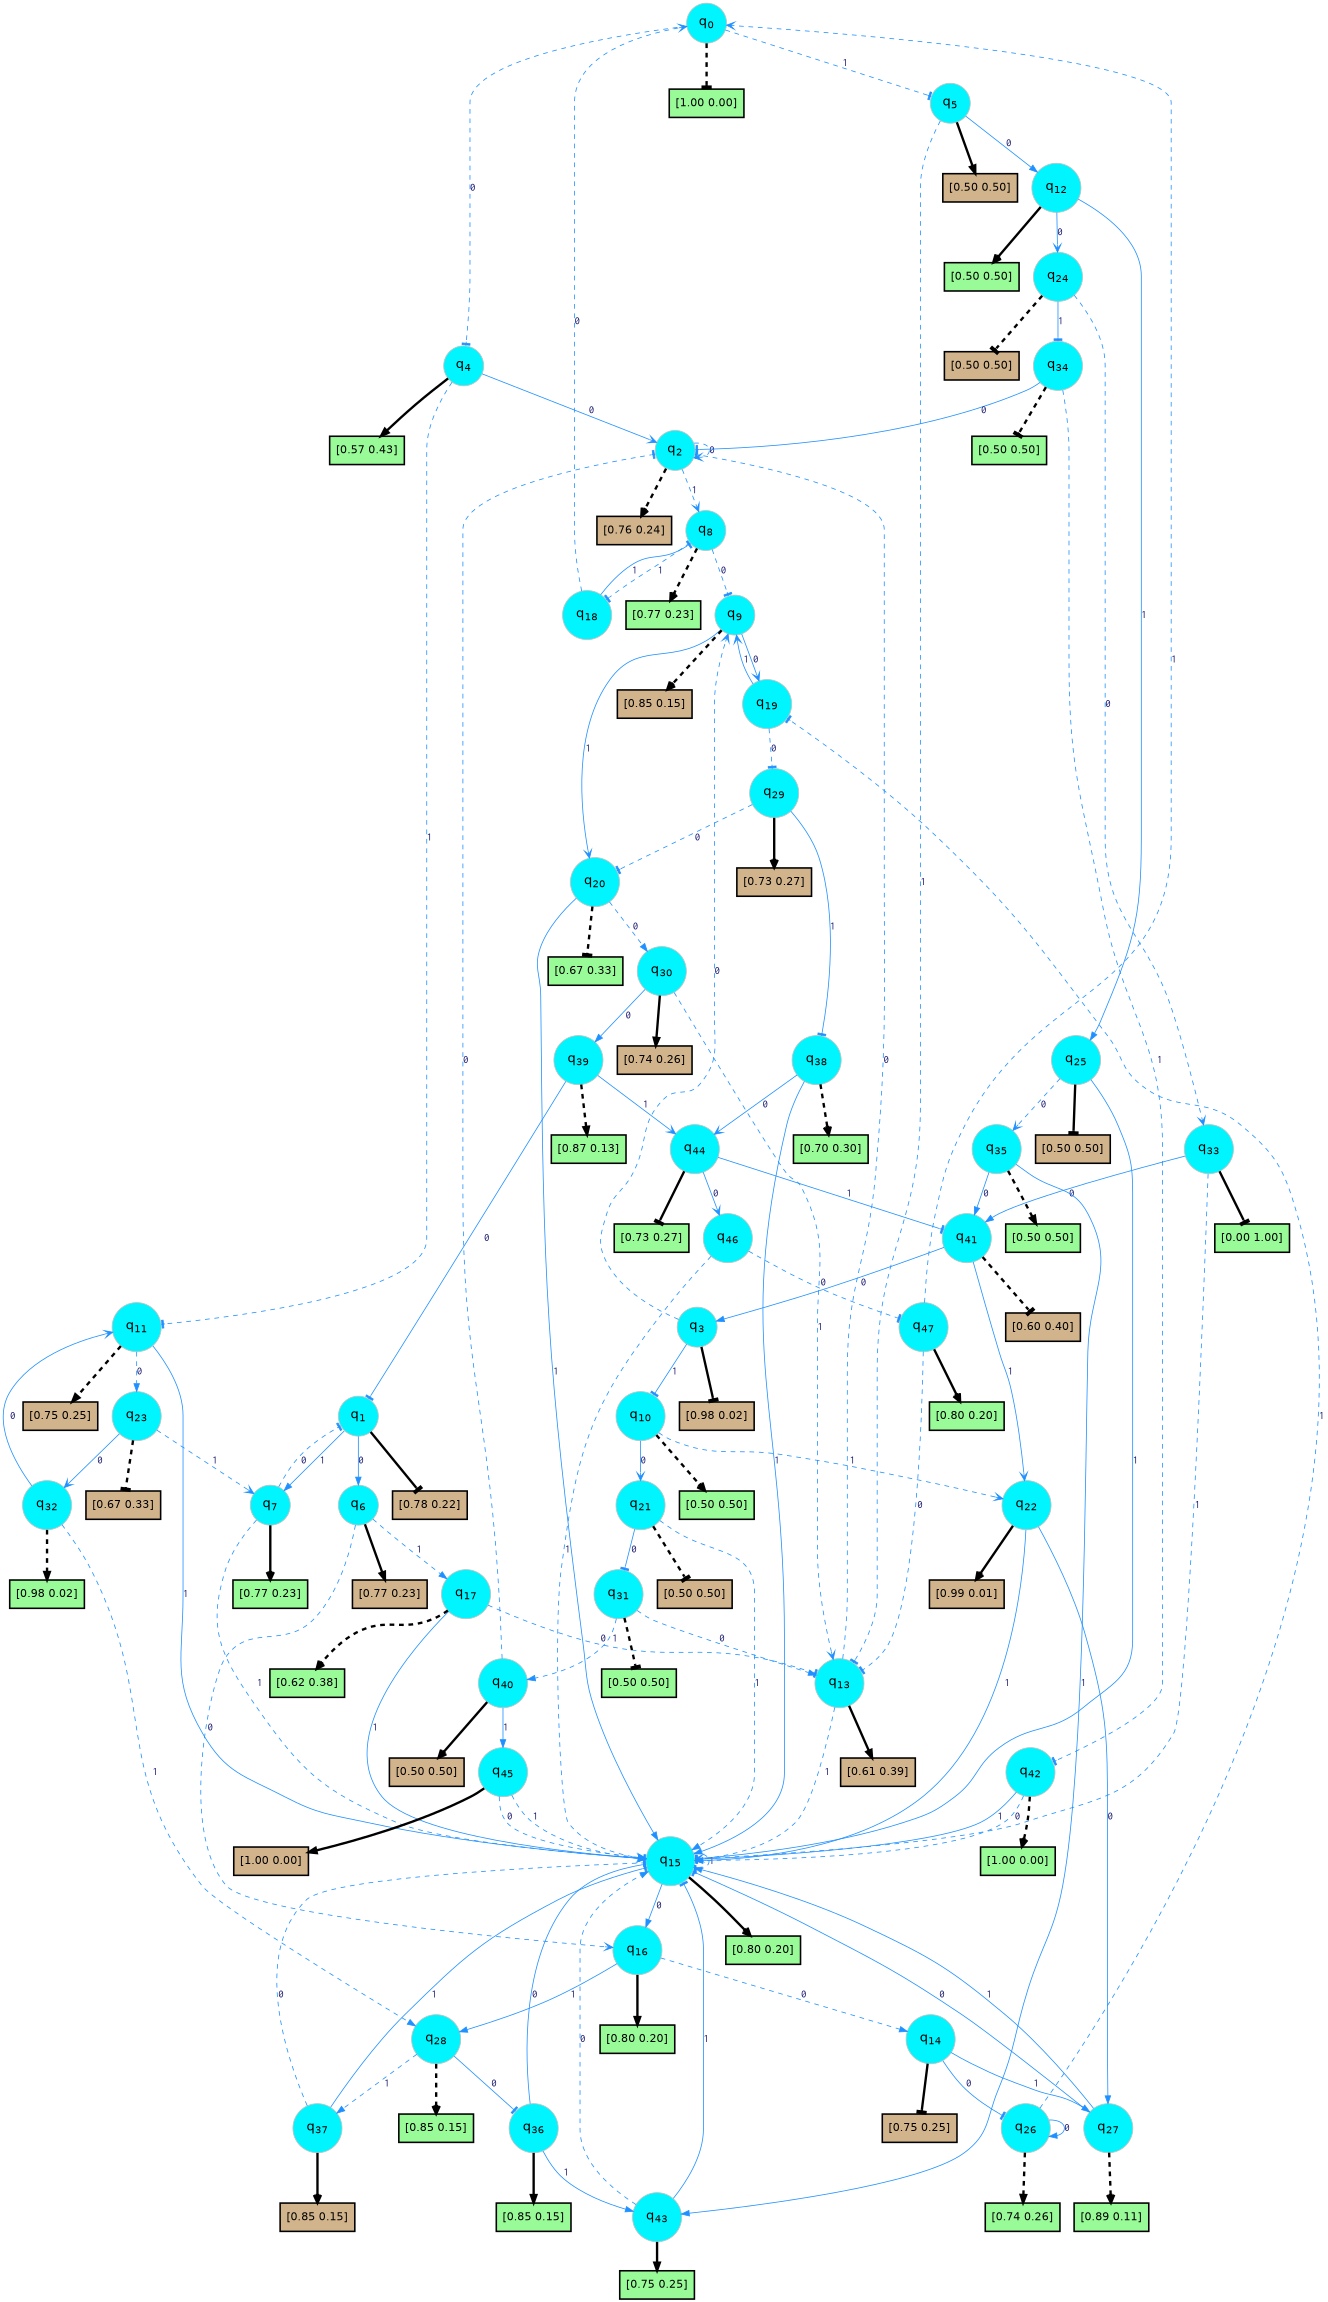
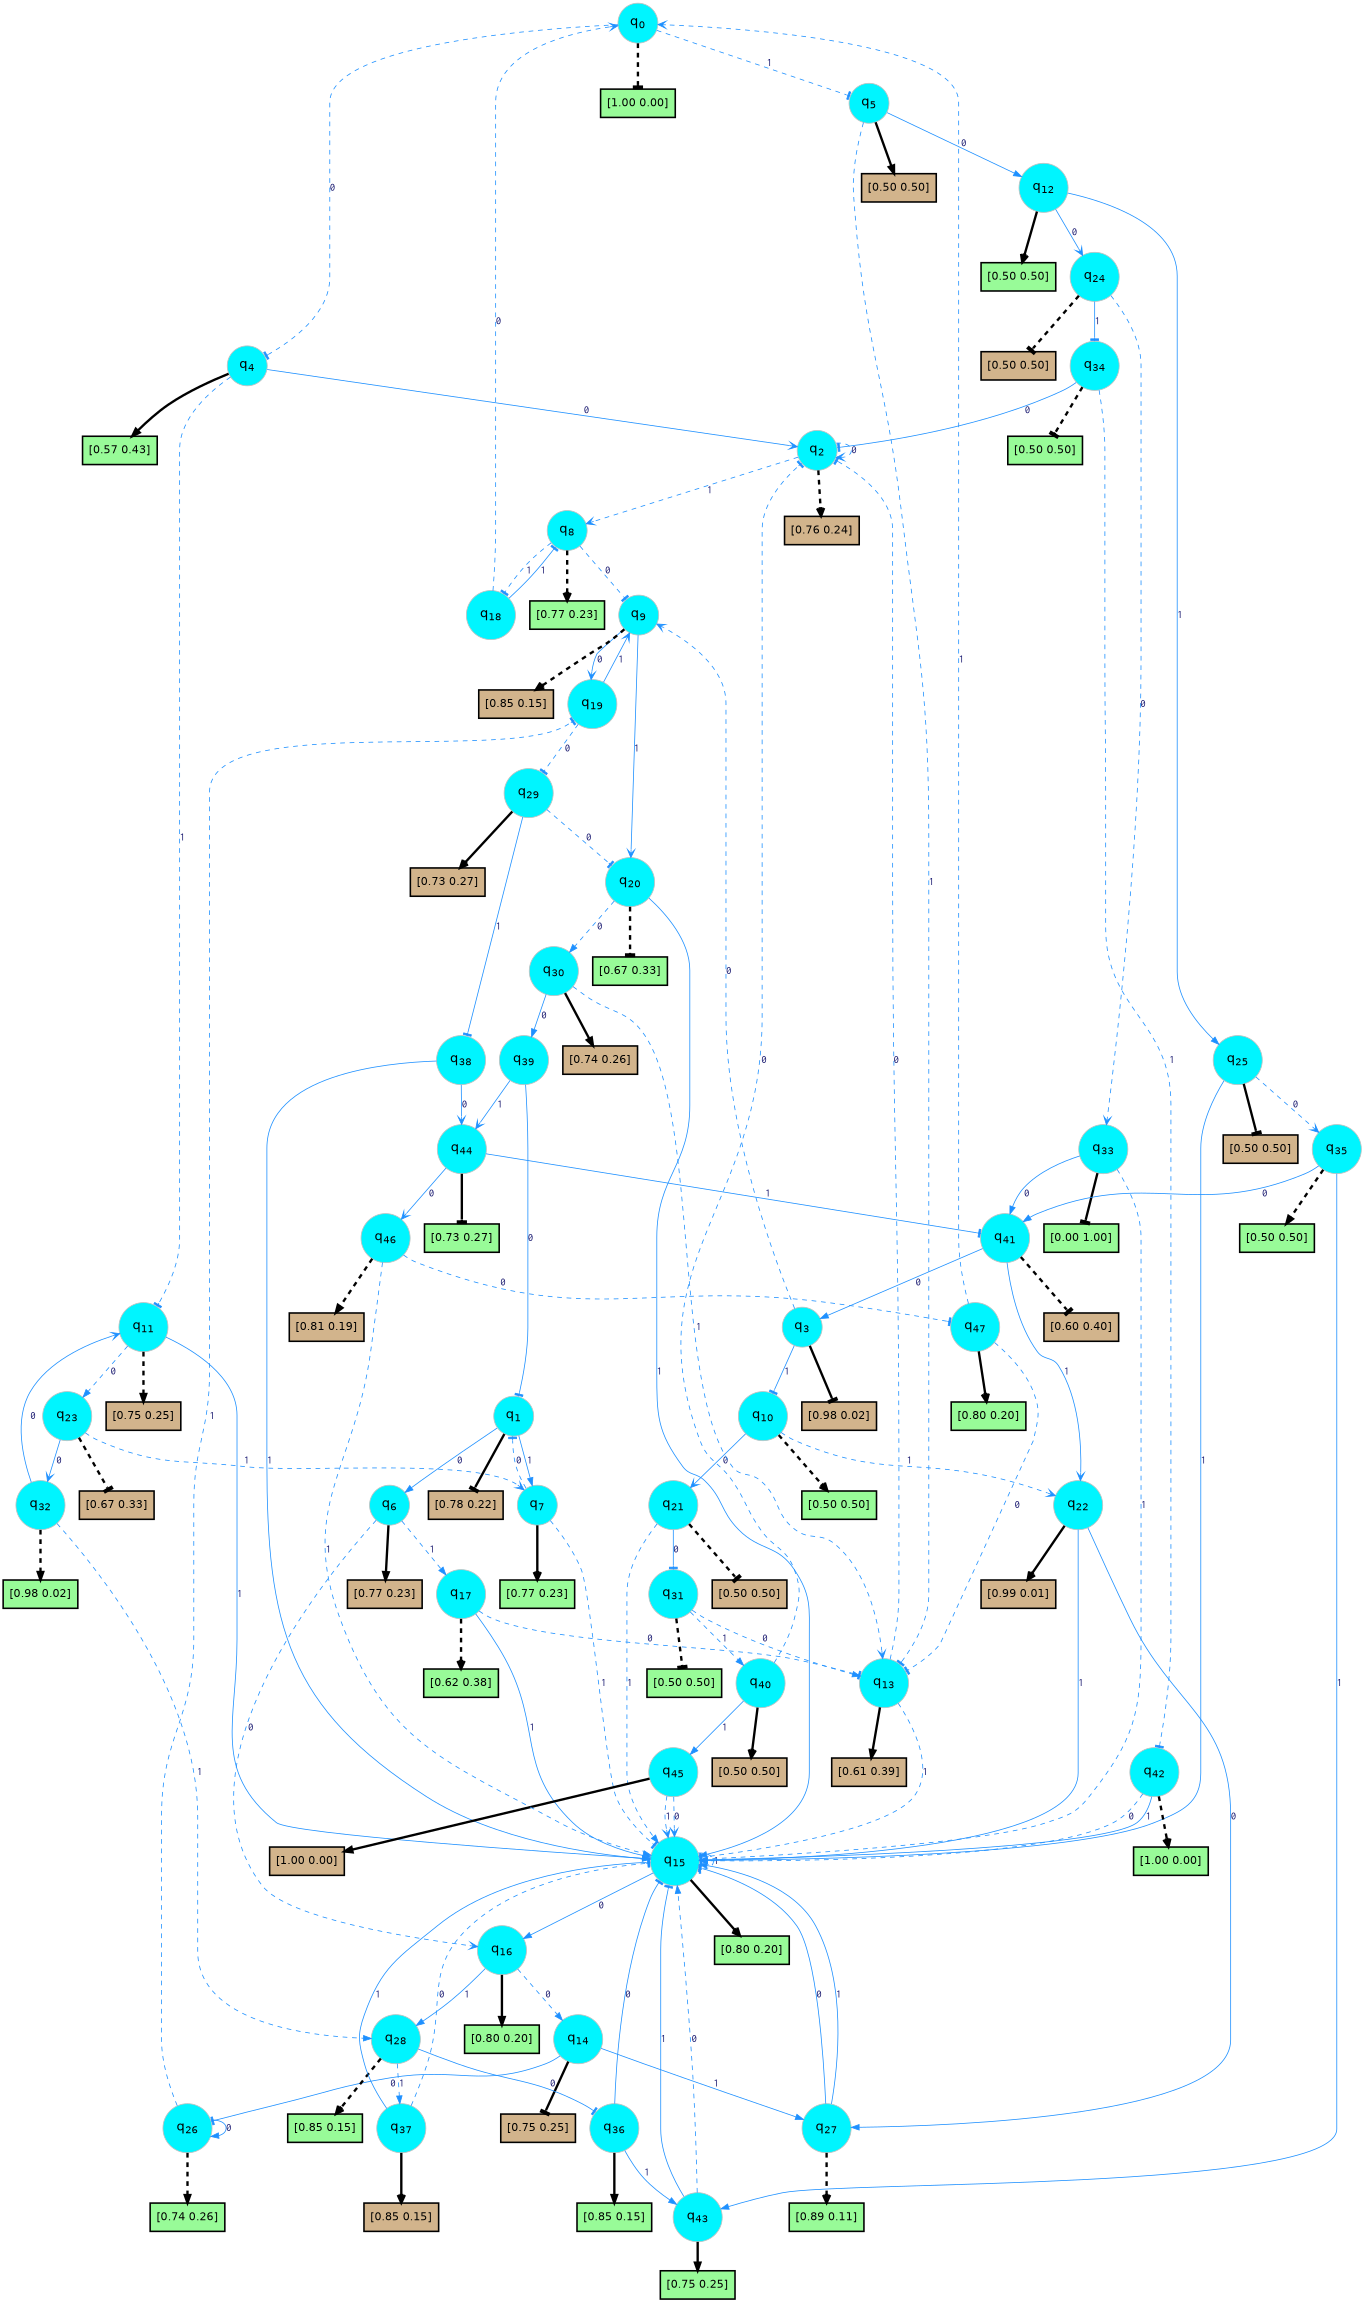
(589, 1149) -> none
(831, 1149) -> none
none -> (327, 1327)
